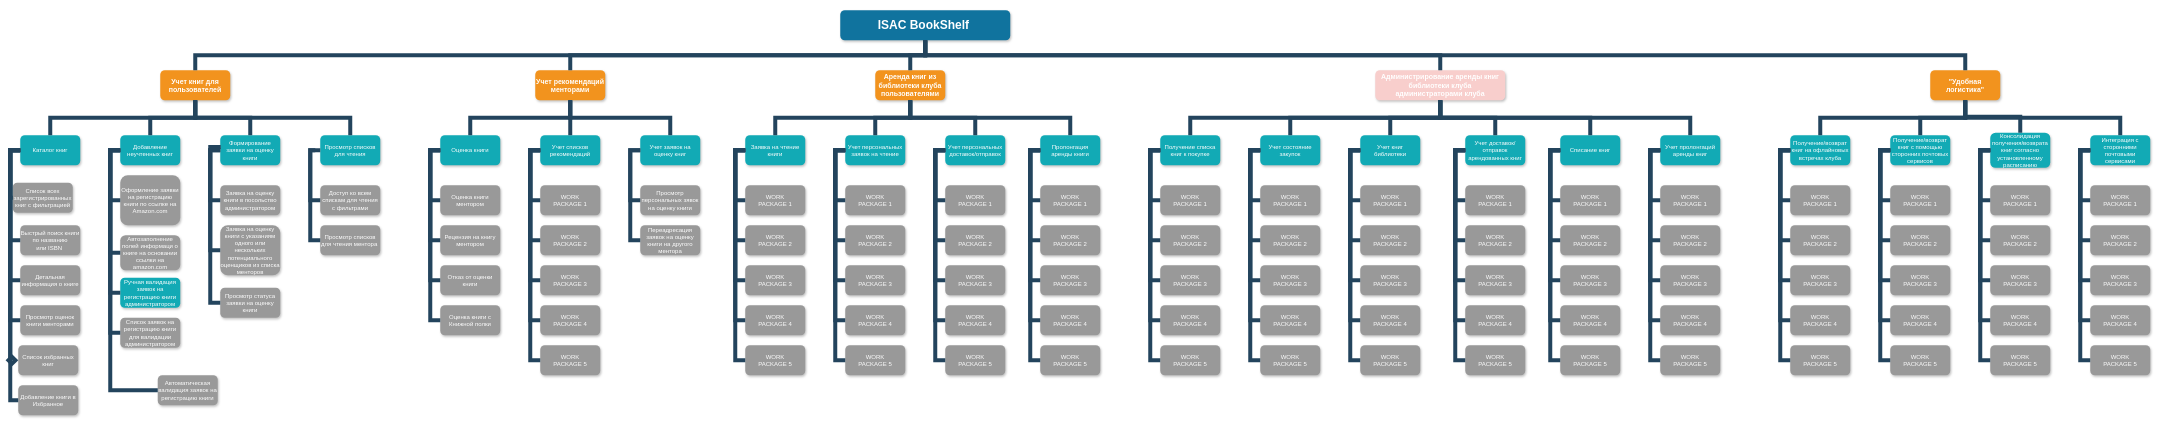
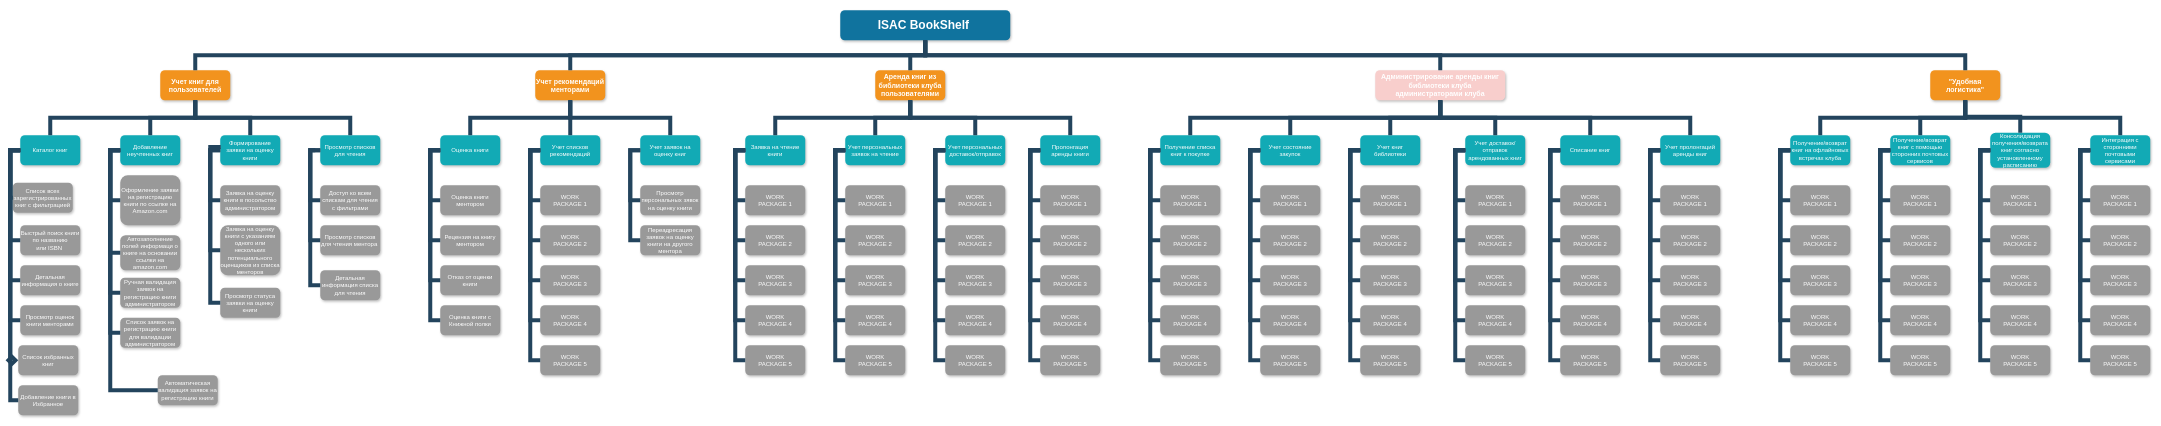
none -> (310, 268)
none -> (350, 285)
(150, 293) -> (150, 293)
